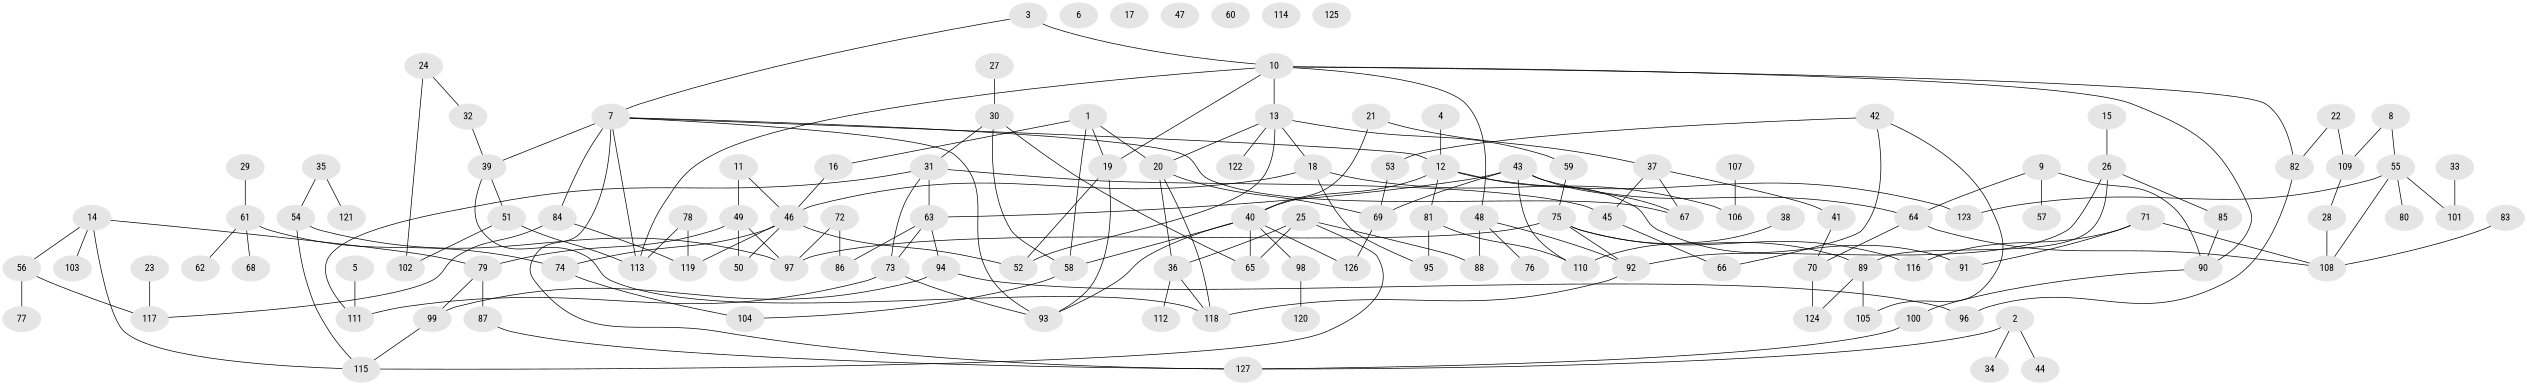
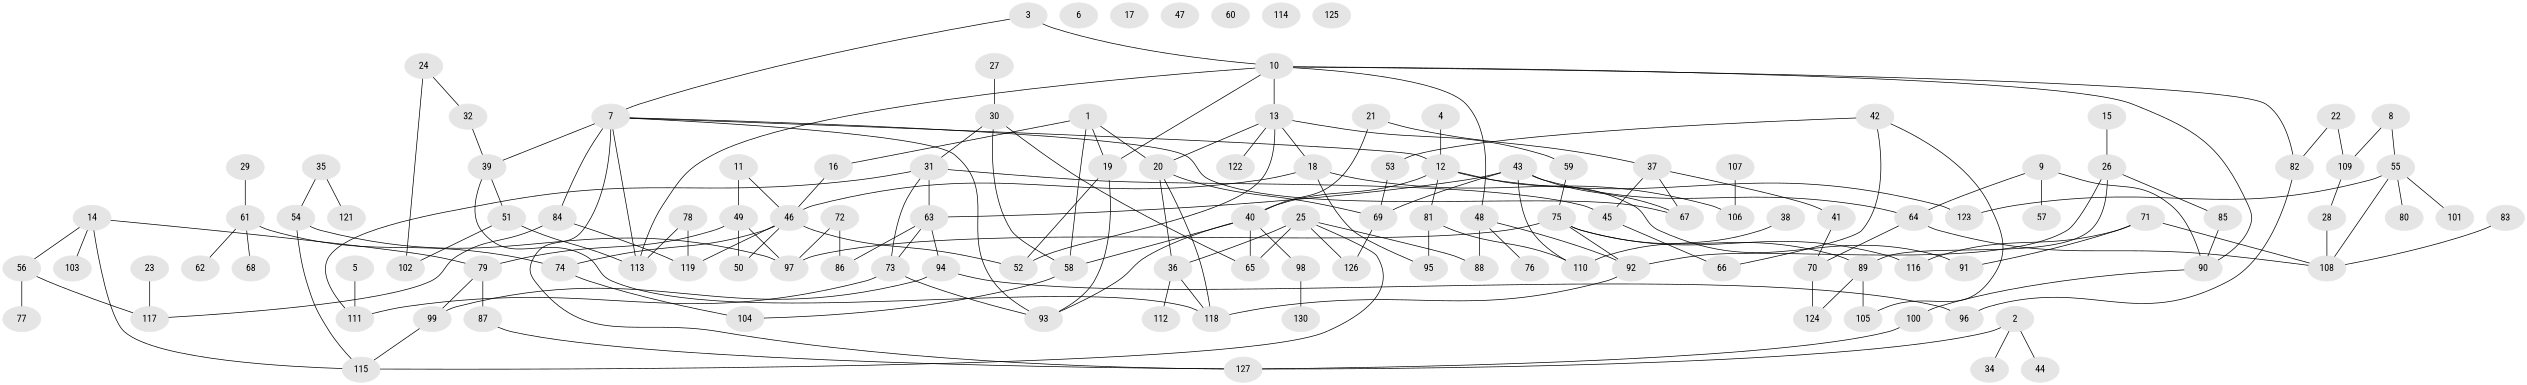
(2455, 167) -> none
(1301, 243) -> (1326, 243)
(1301, 319) -> (1301, 319)
